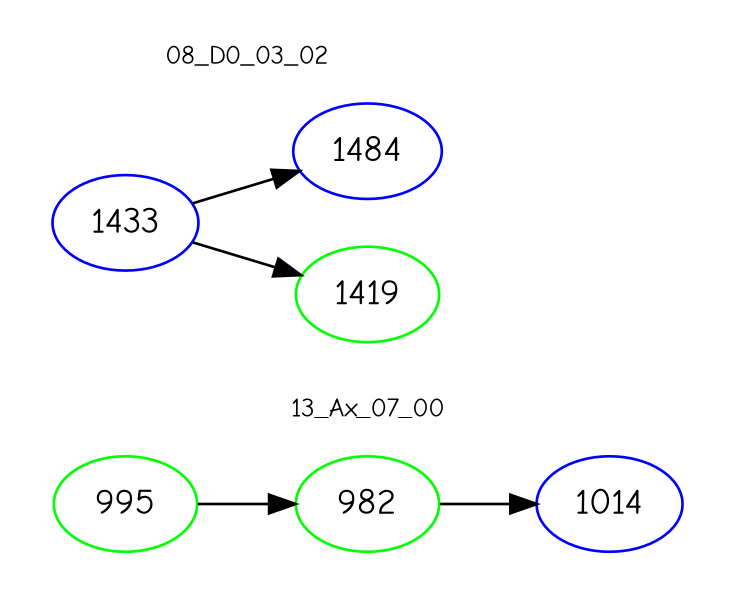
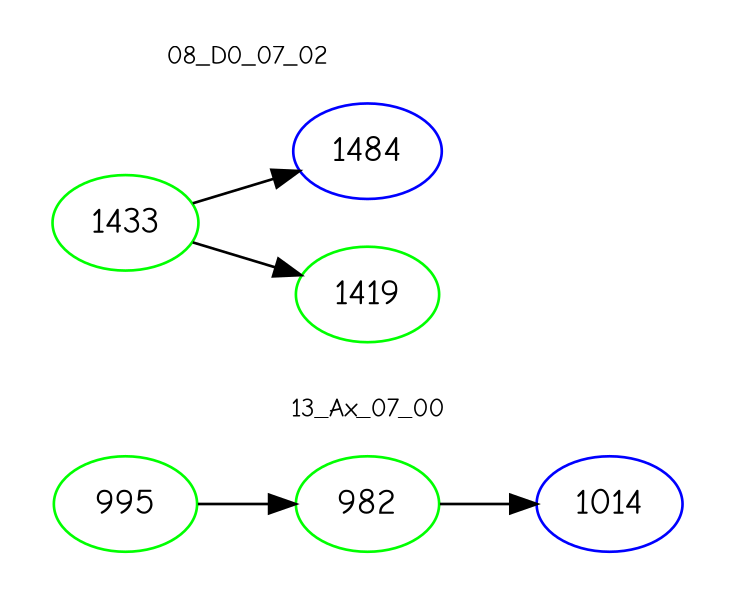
(247, 57) -> (247, 57)
(125, 223) -> (125, 223)
